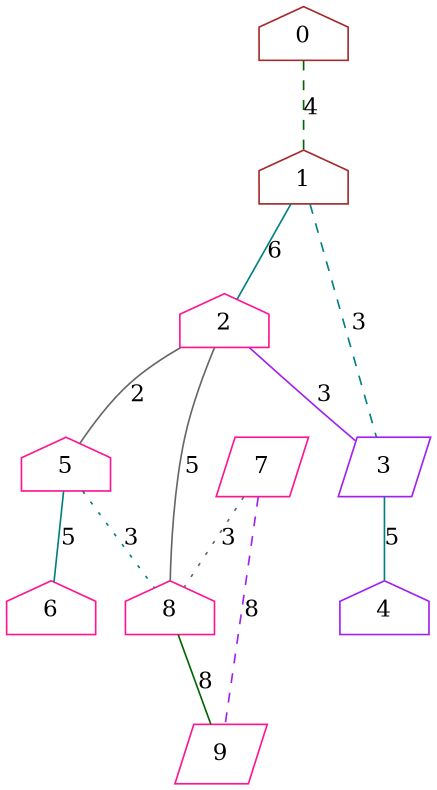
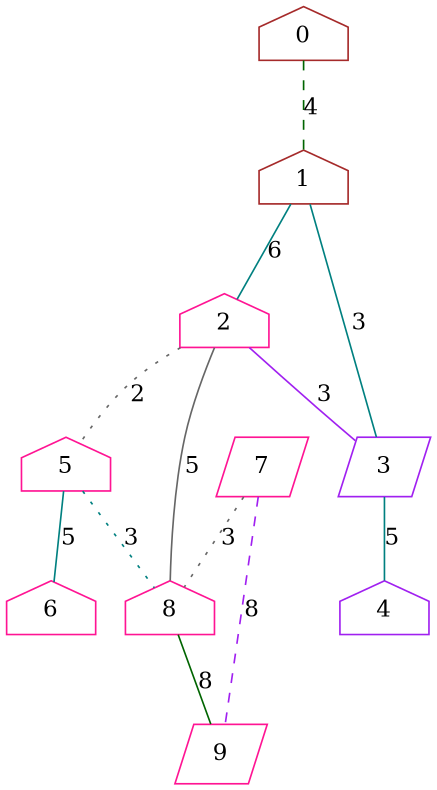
(343, 321) -> (343, 321)
(124, 389) -> (124, 389)
